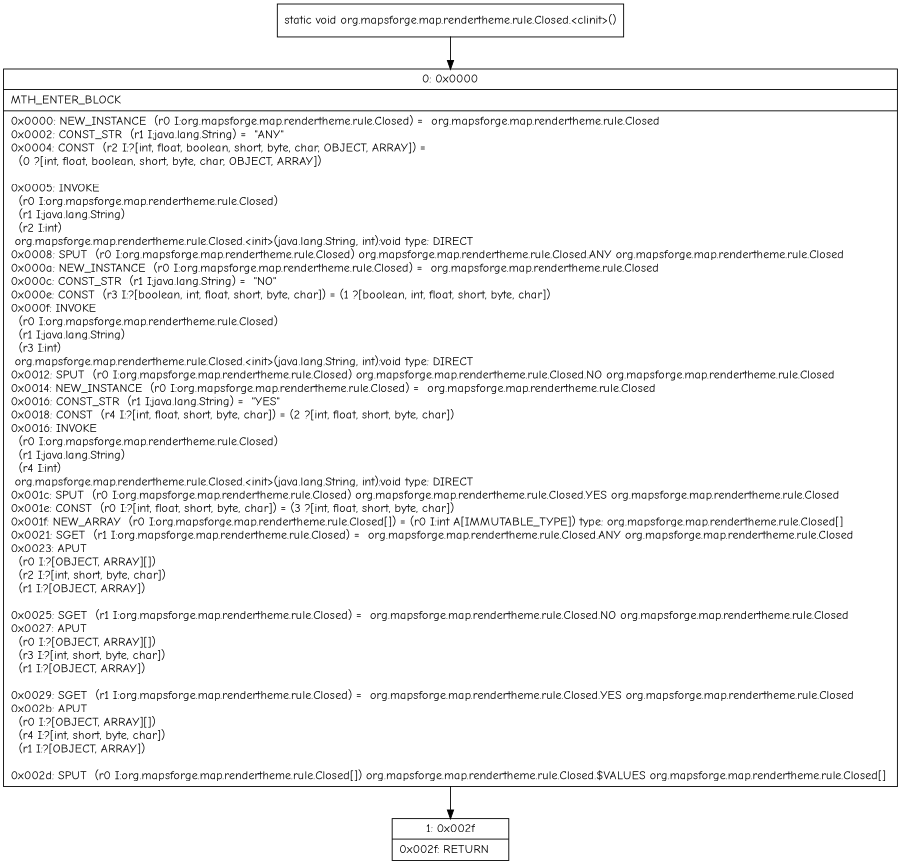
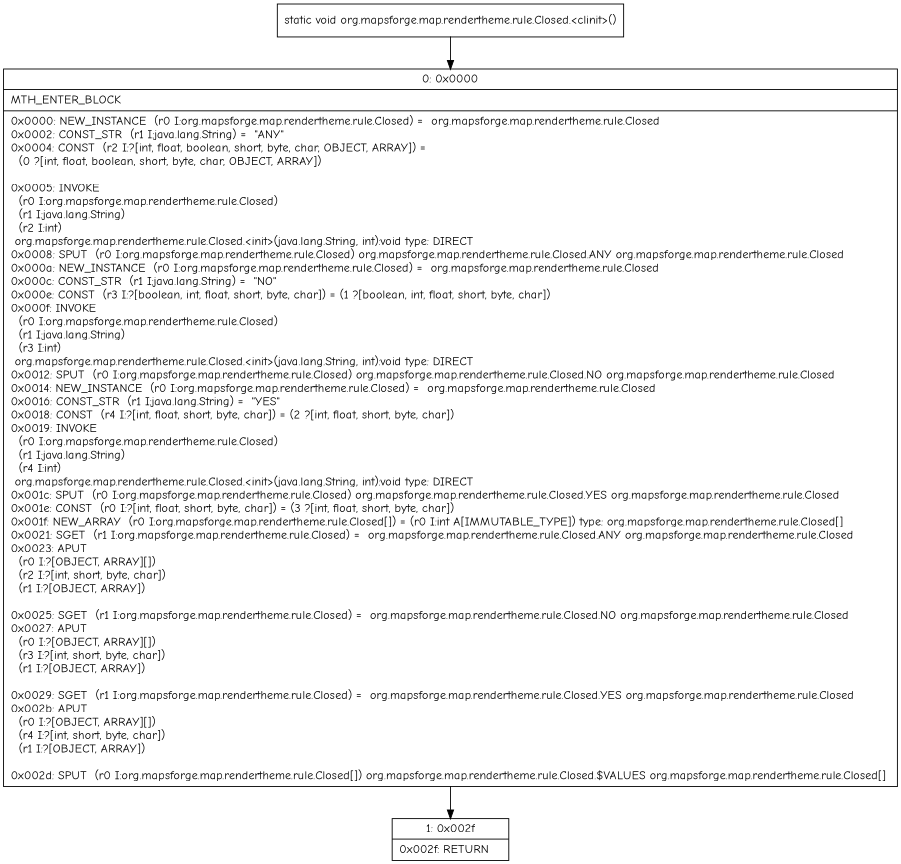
(58, 428) -> (58, 428)
